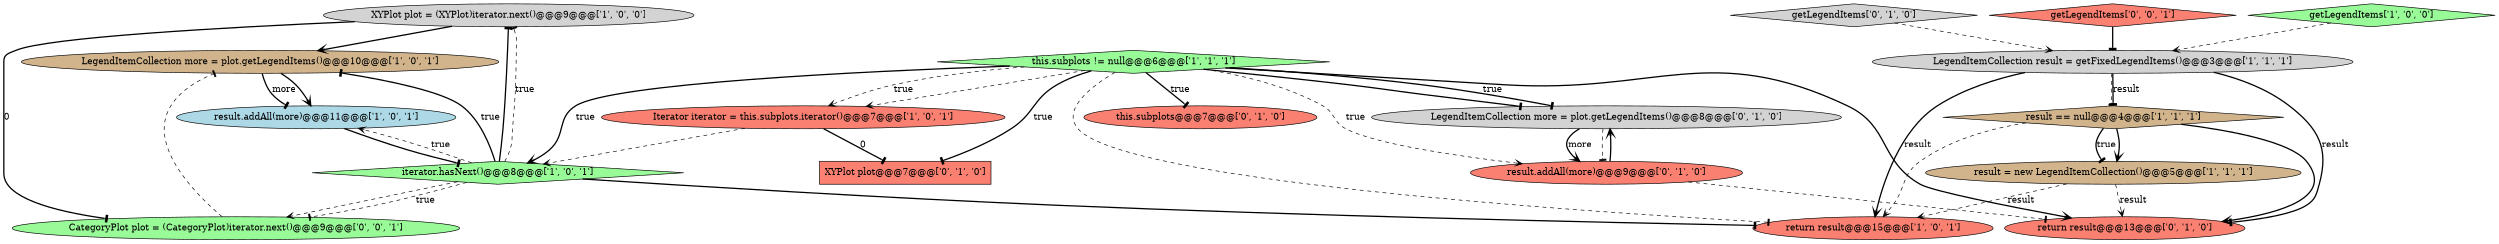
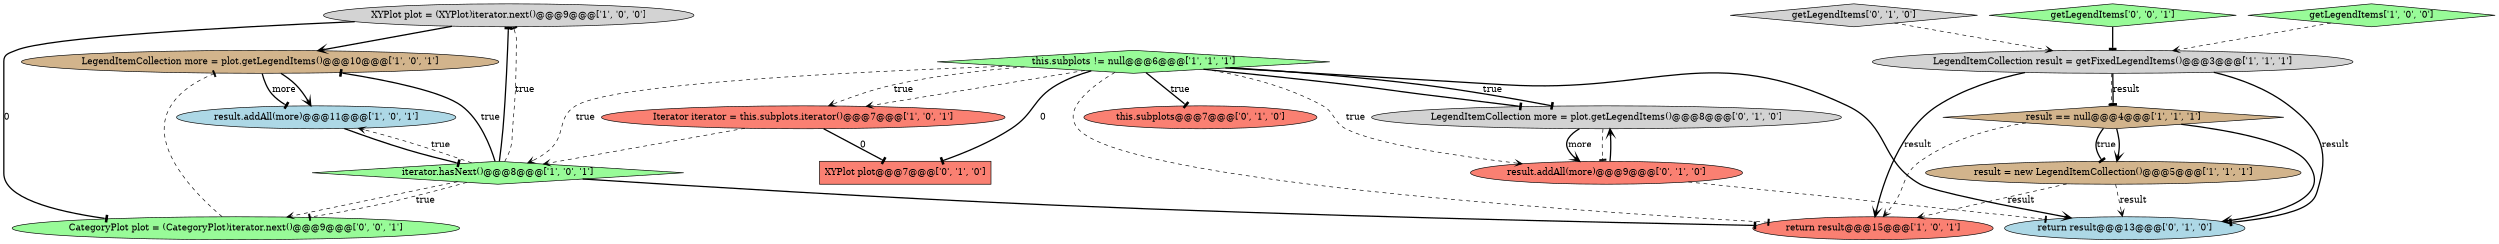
(2113, 15) -> (2113, 15)
(756, 79) -> (756, 79)
(1043, 117) -> (1043, 117)
(2125, 228) -> (2125, 228)
